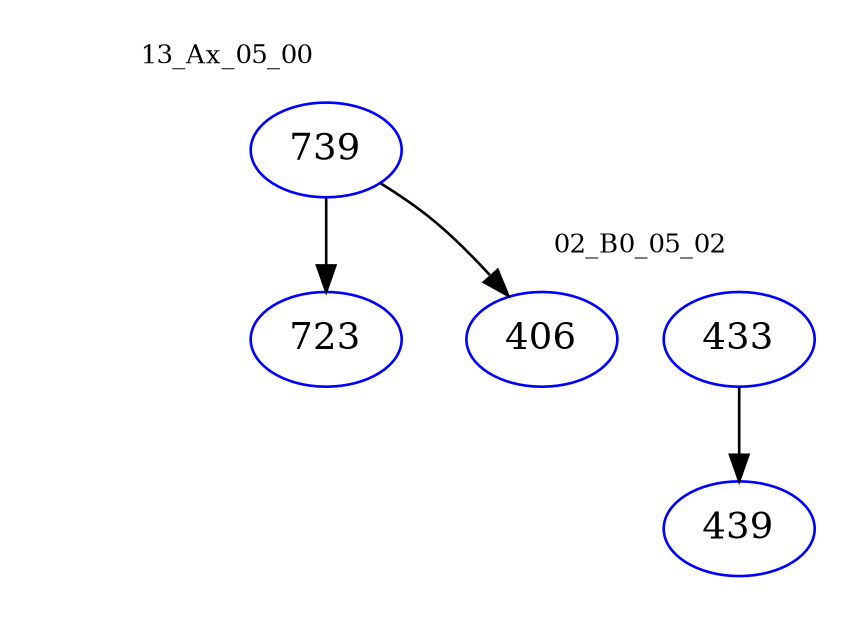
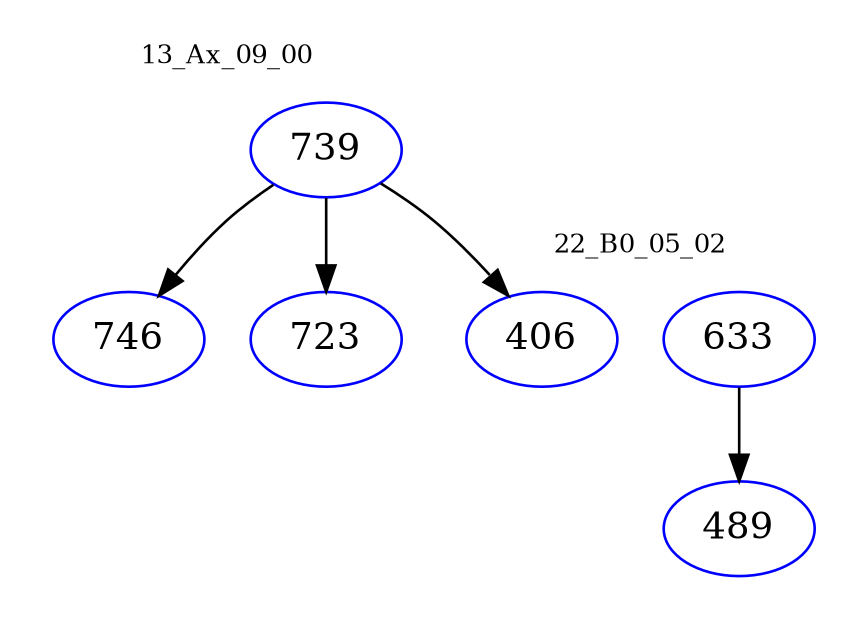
(228, 57) -> (228, 57)
(641, 246) -> (641, 246)
none -> (129, 339)
(739, 339) -> (739, 339)
(739, 529) -> (739, 529)
